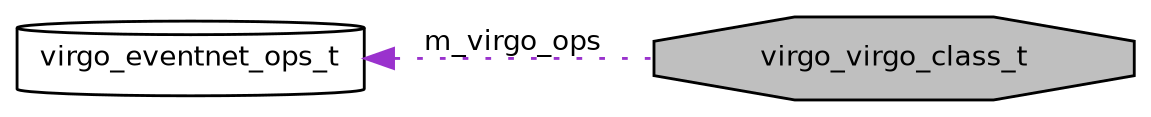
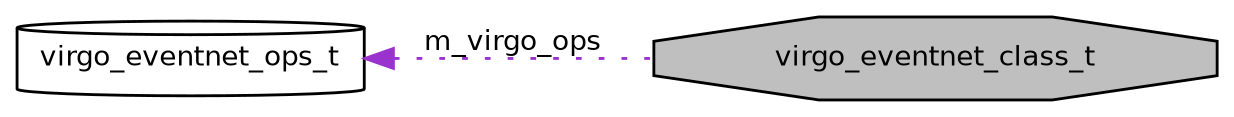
(894, 58) -> (936, 58)
